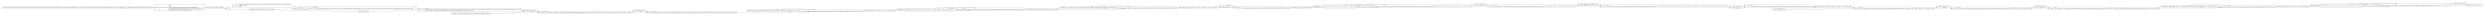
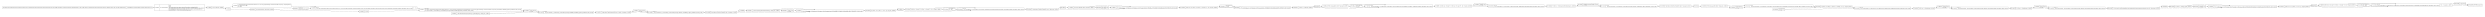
none -> (742, 11)
